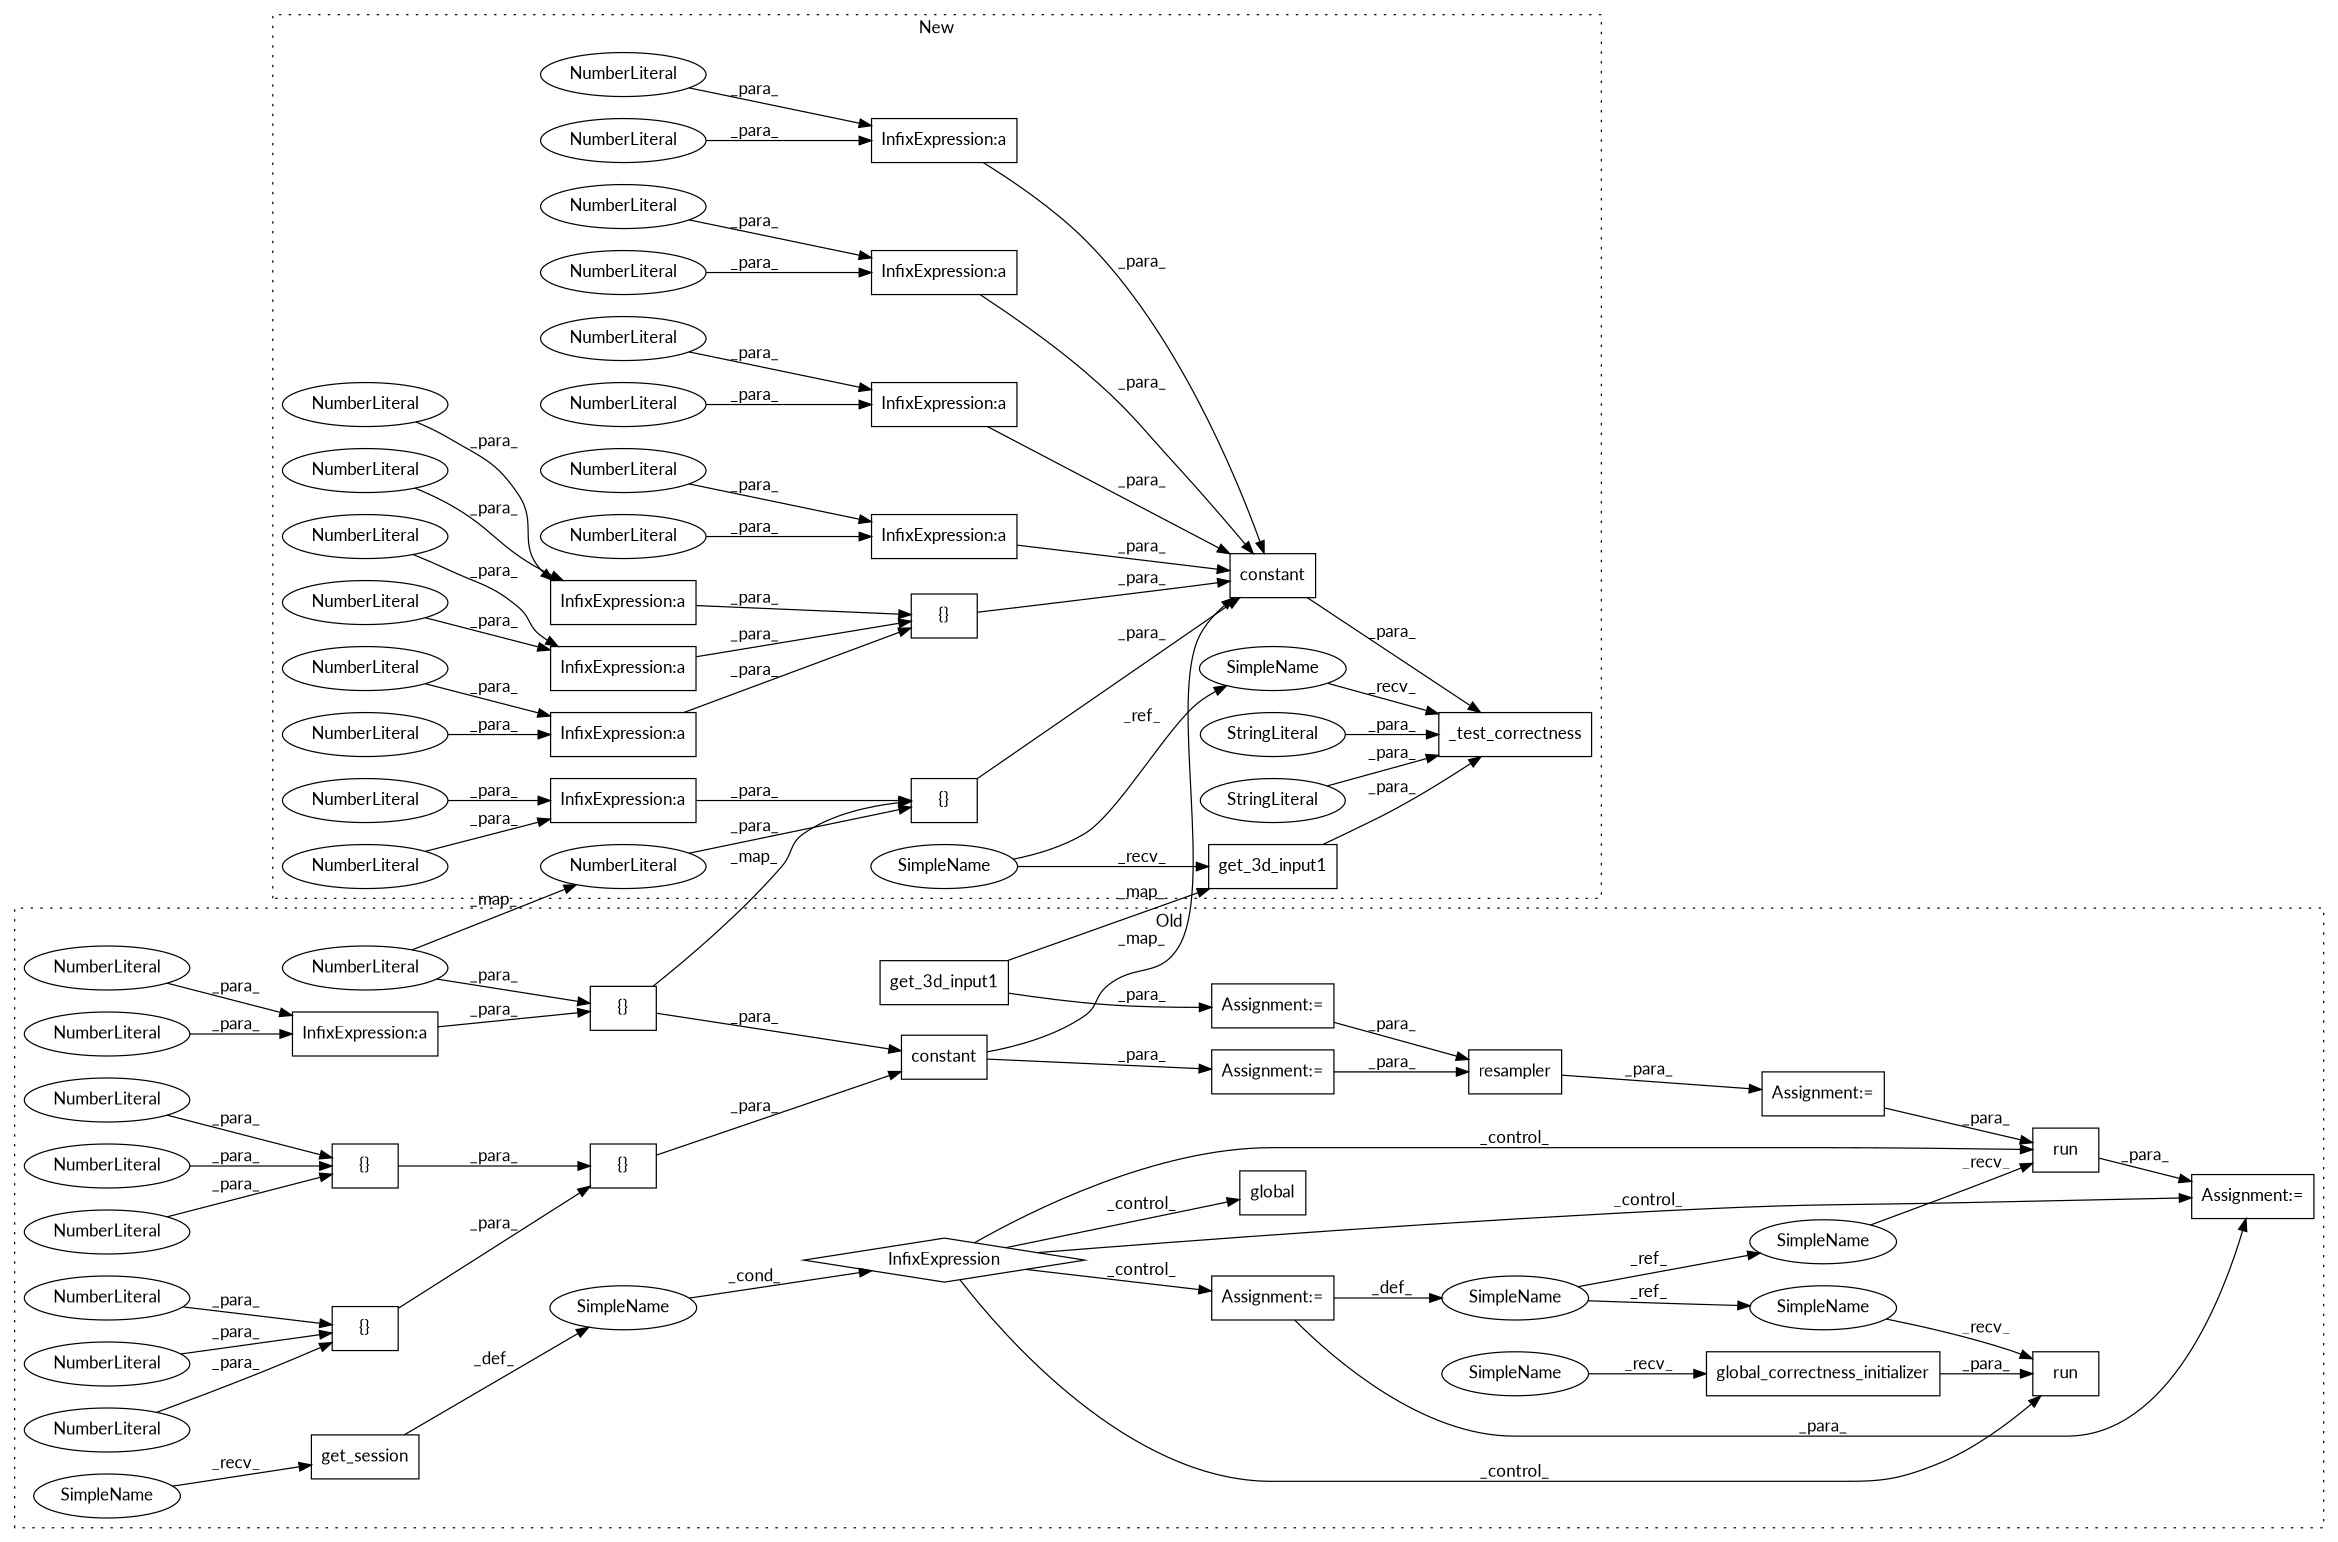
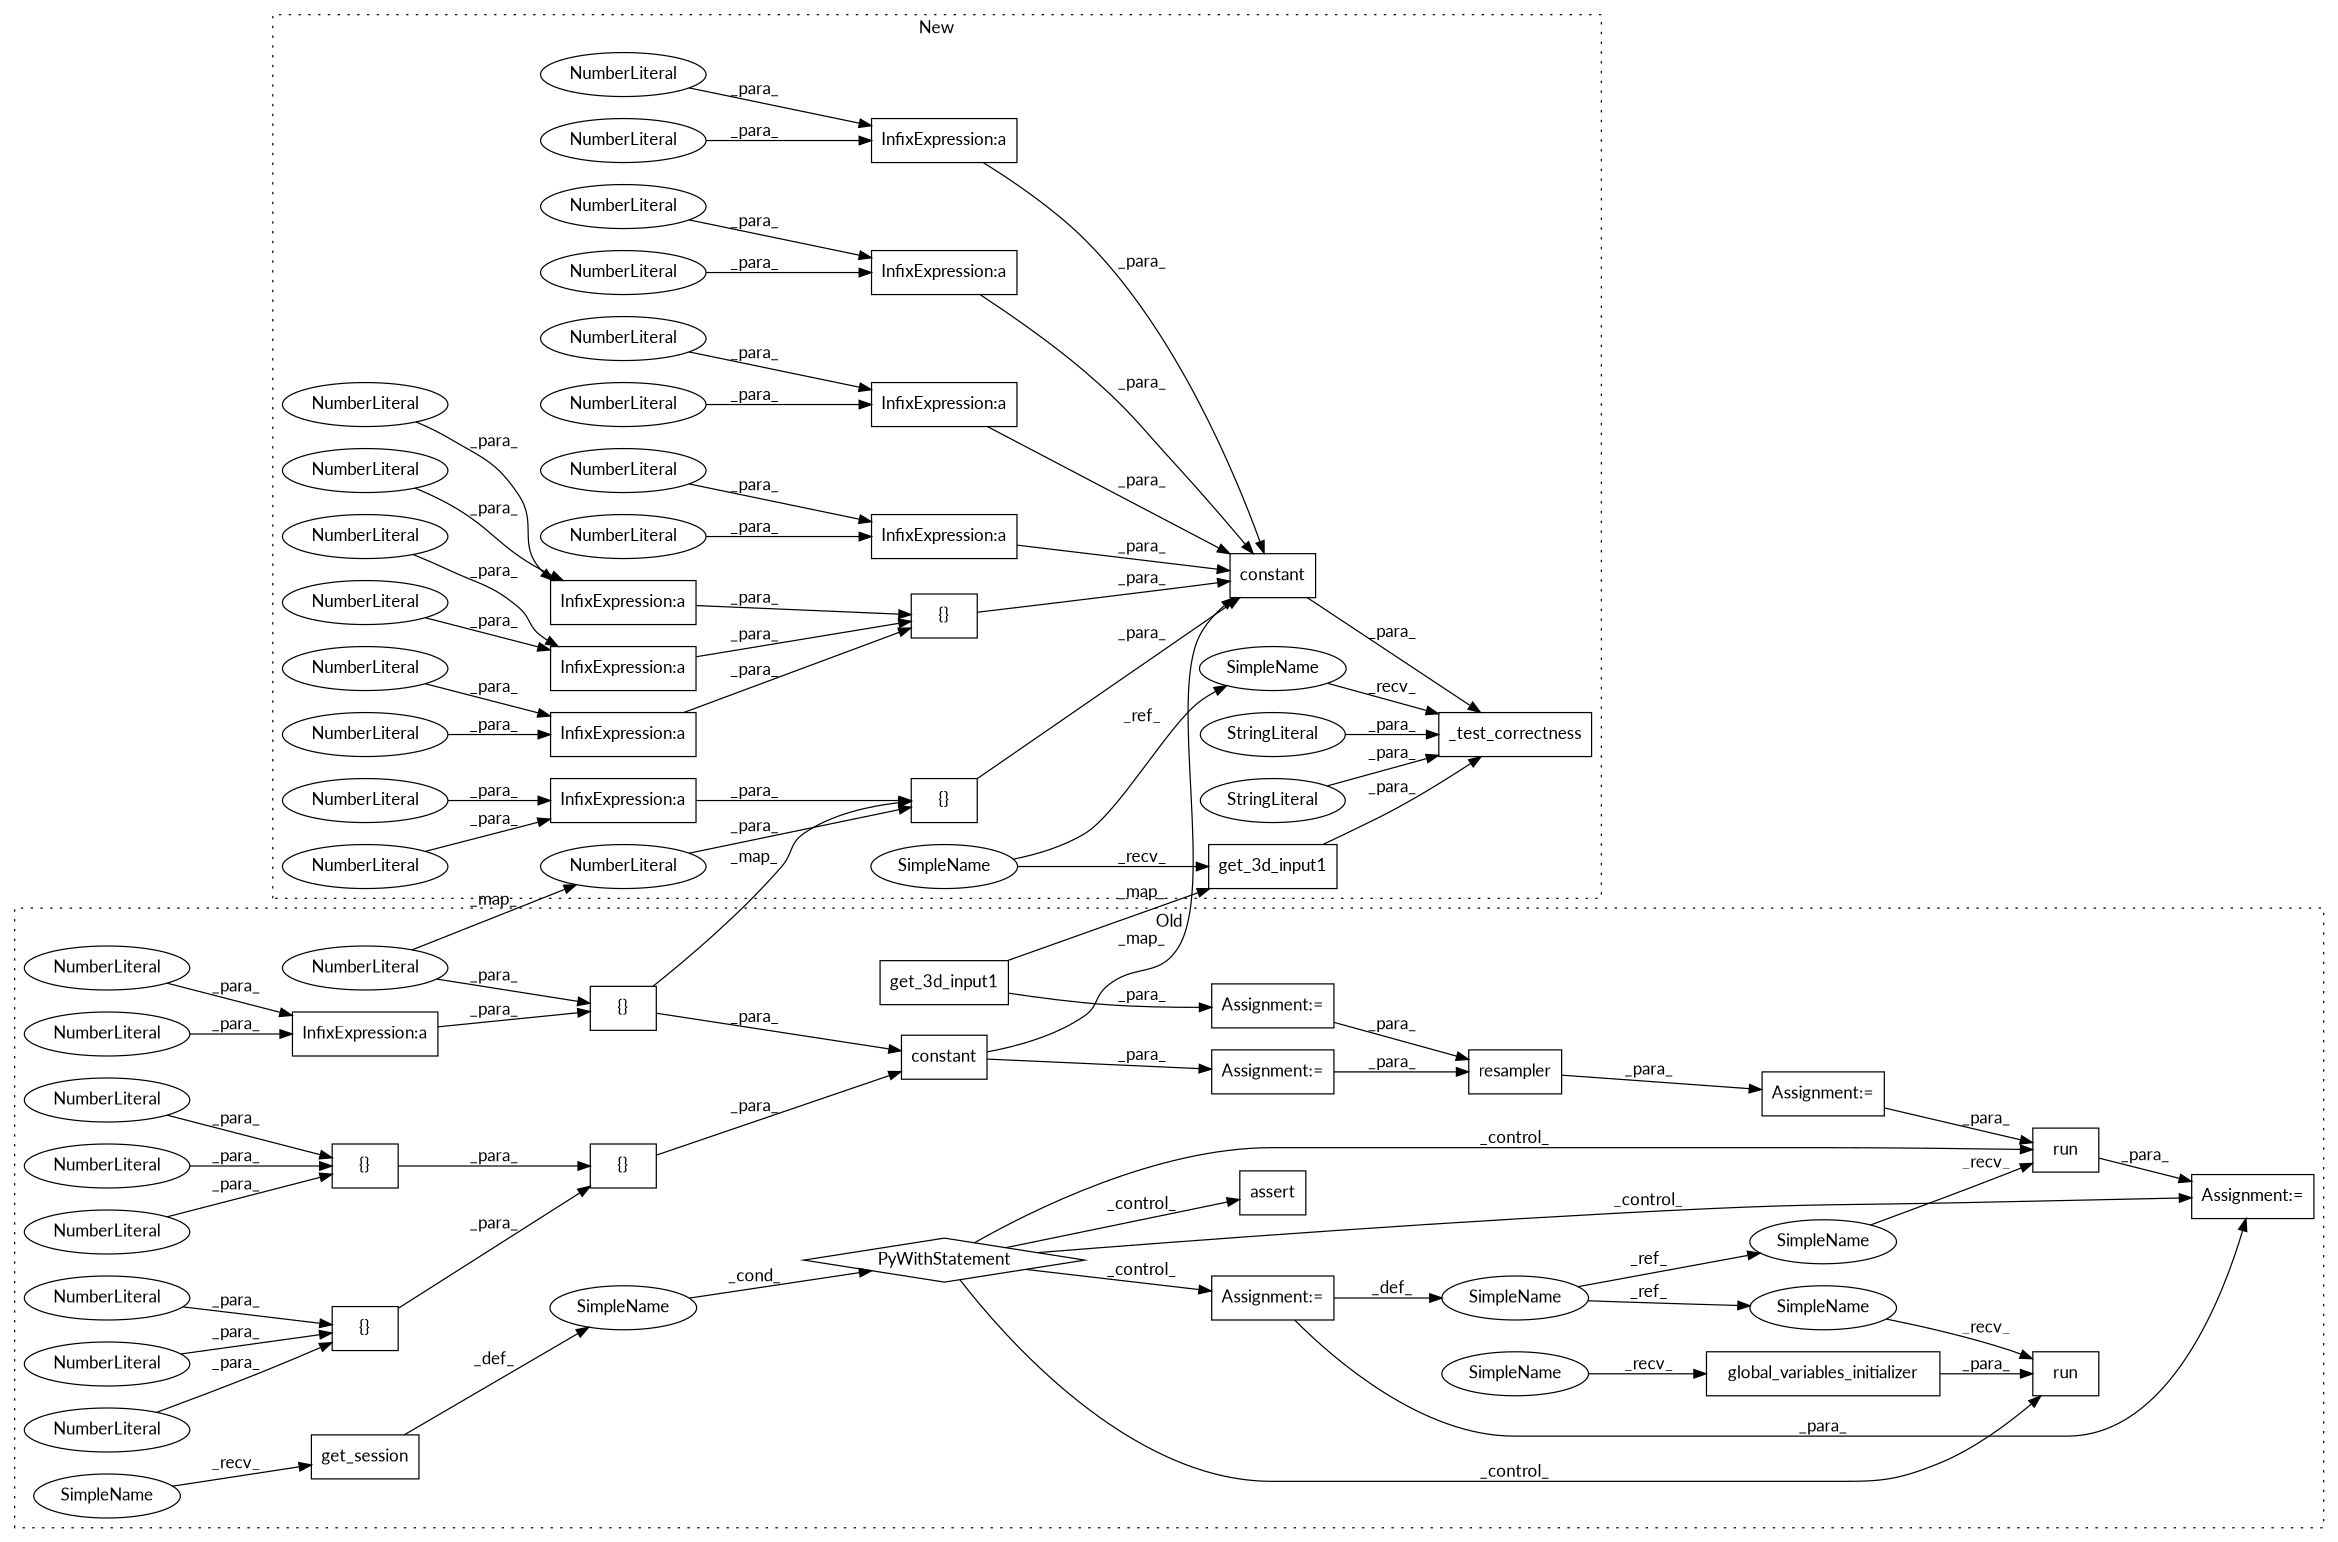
(1273, 1193) -> (1273, 1193)
(944, 1260) -> (944, 1260)
(1823, 1374) -> (1823, 1374)
